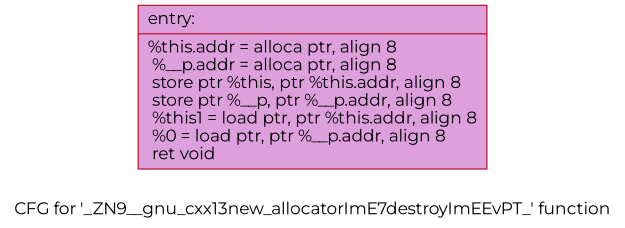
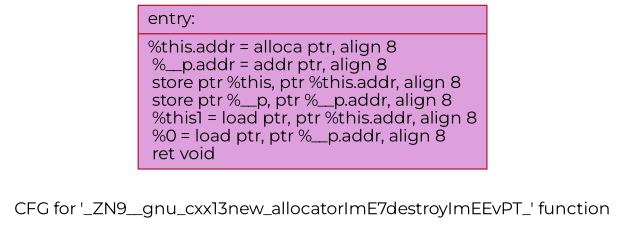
(273, 65) -> (267, 65)
